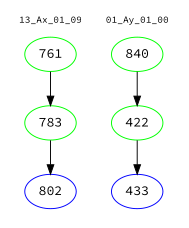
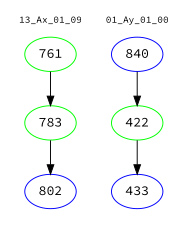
(137, 54) -> (137, 54)
